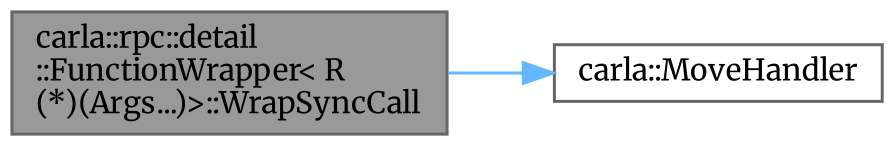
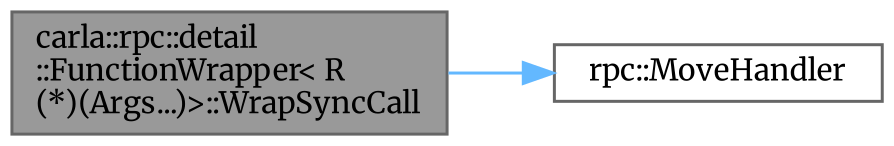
(718, 73) -> (718, 73)
